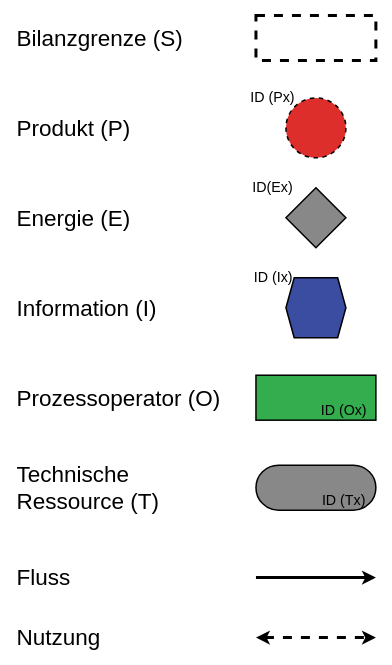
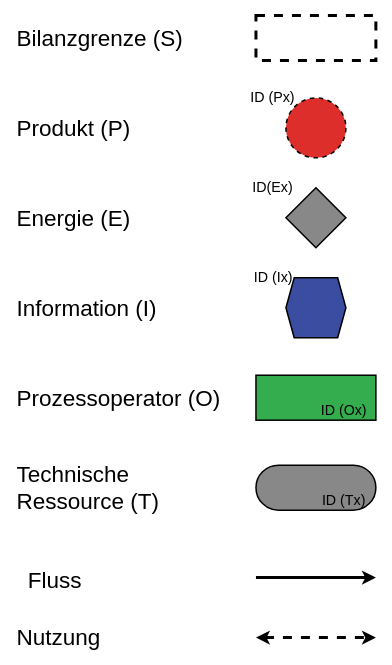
(109, 577) -> (120, 581)
